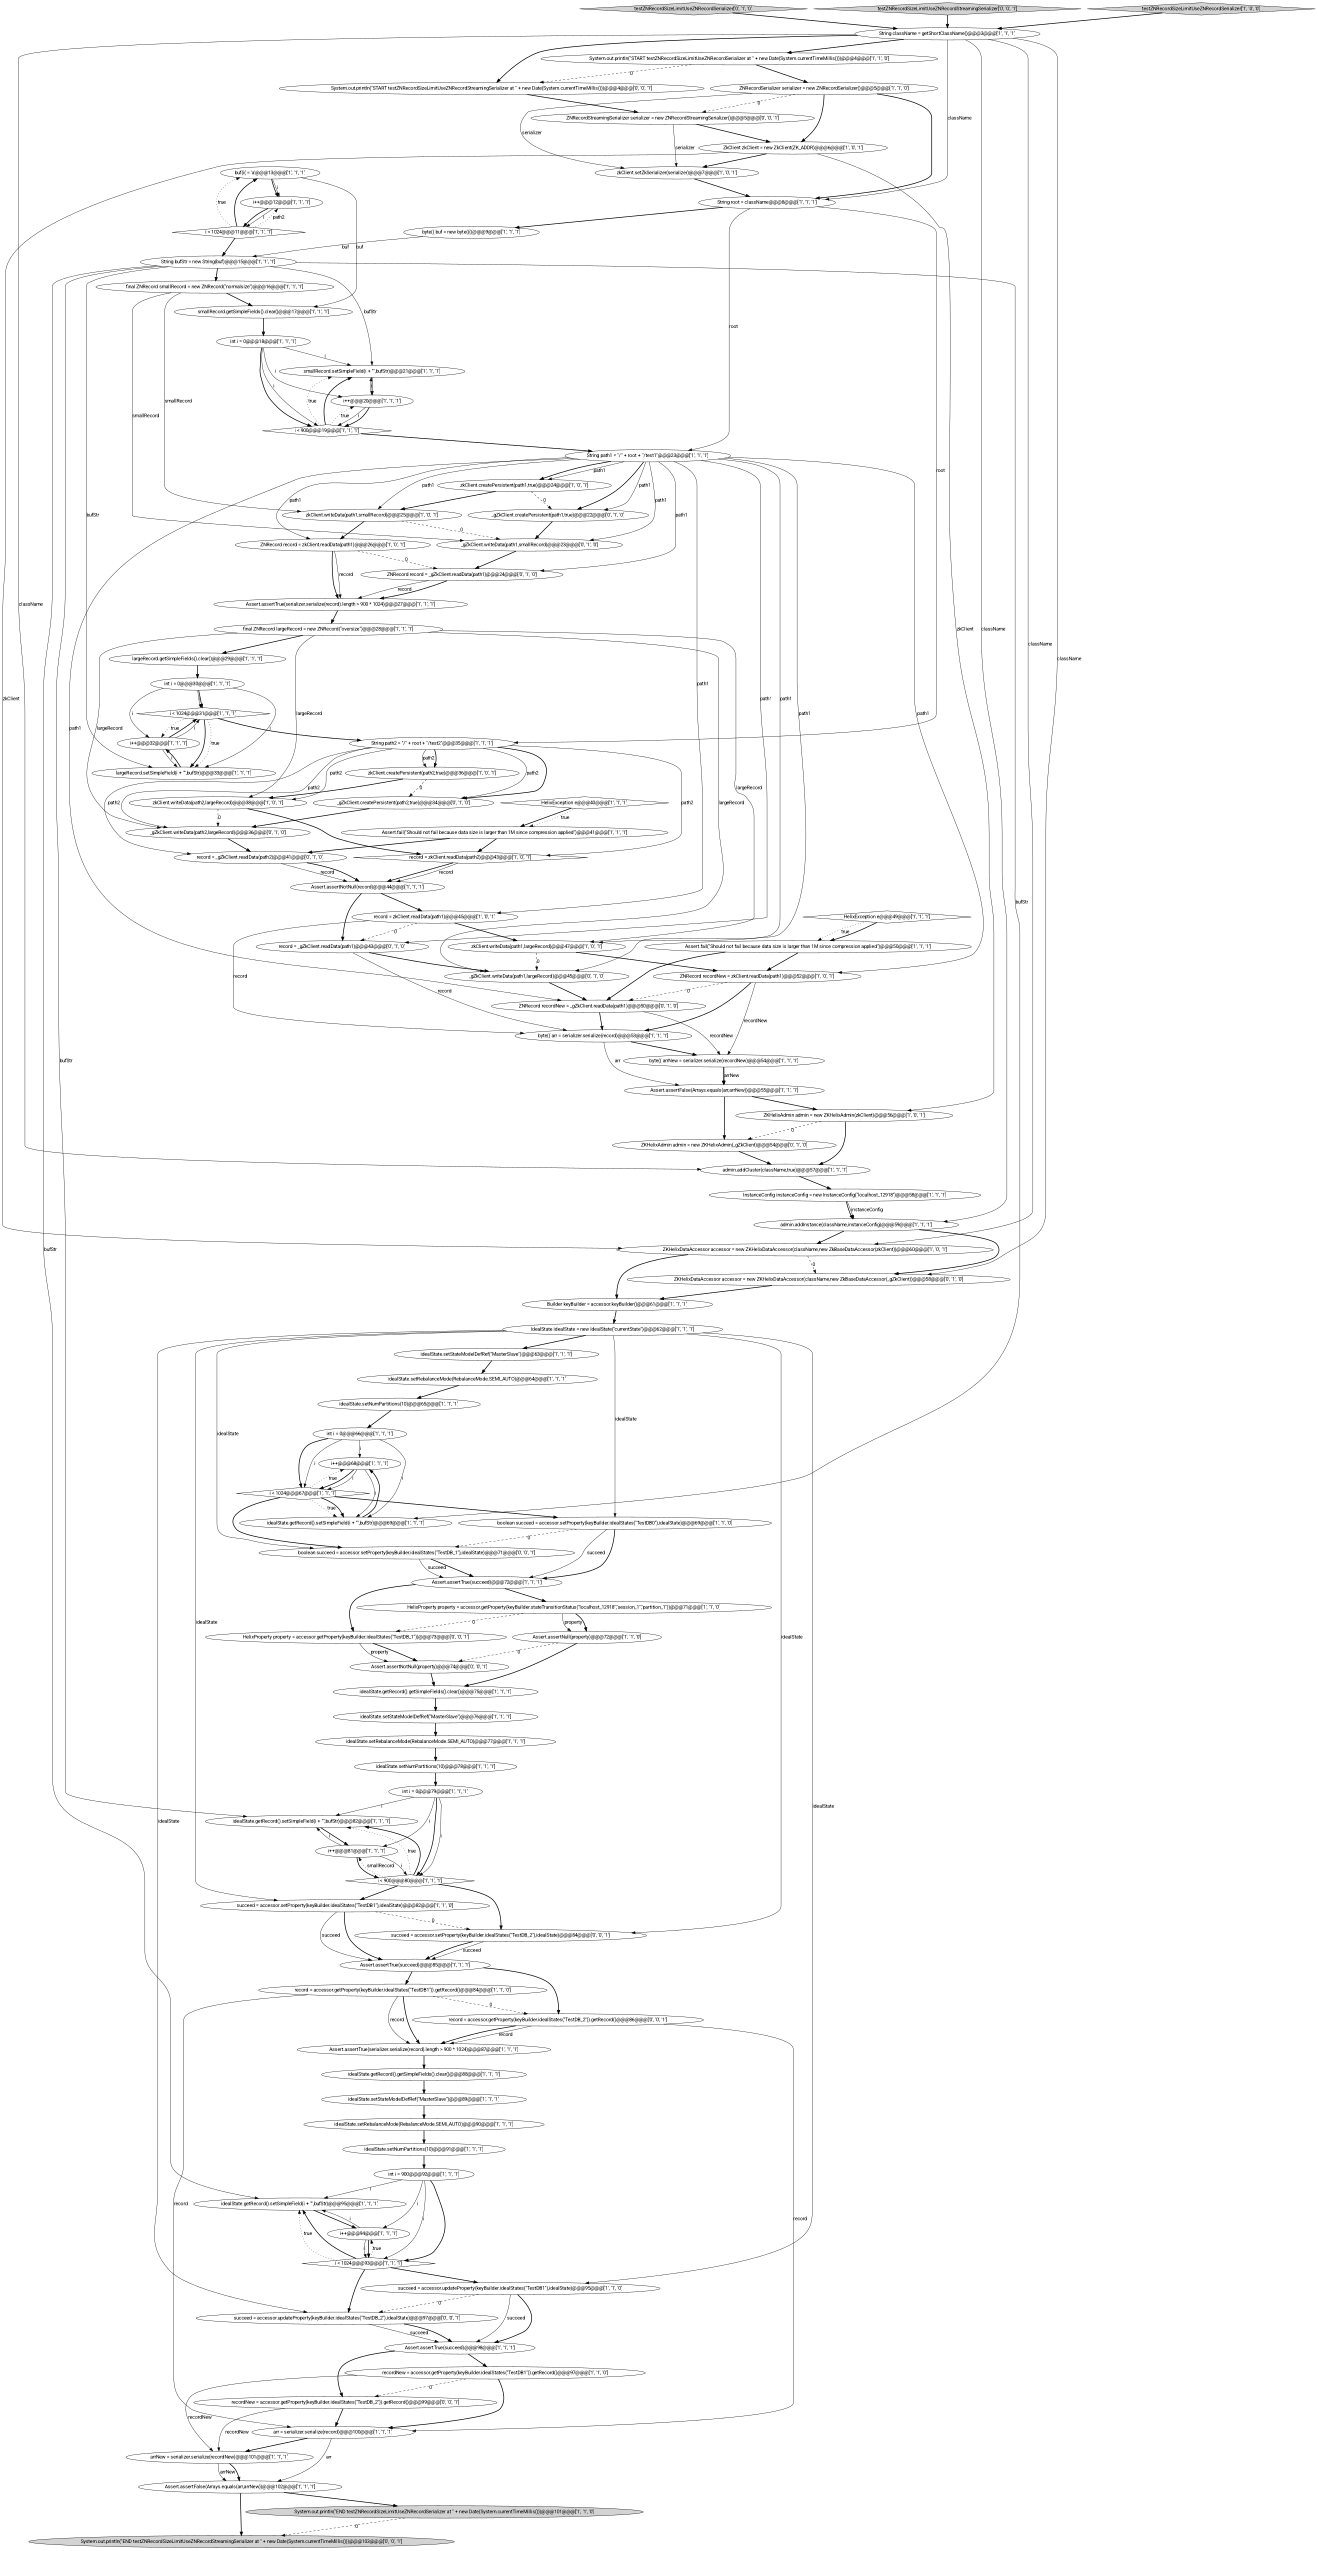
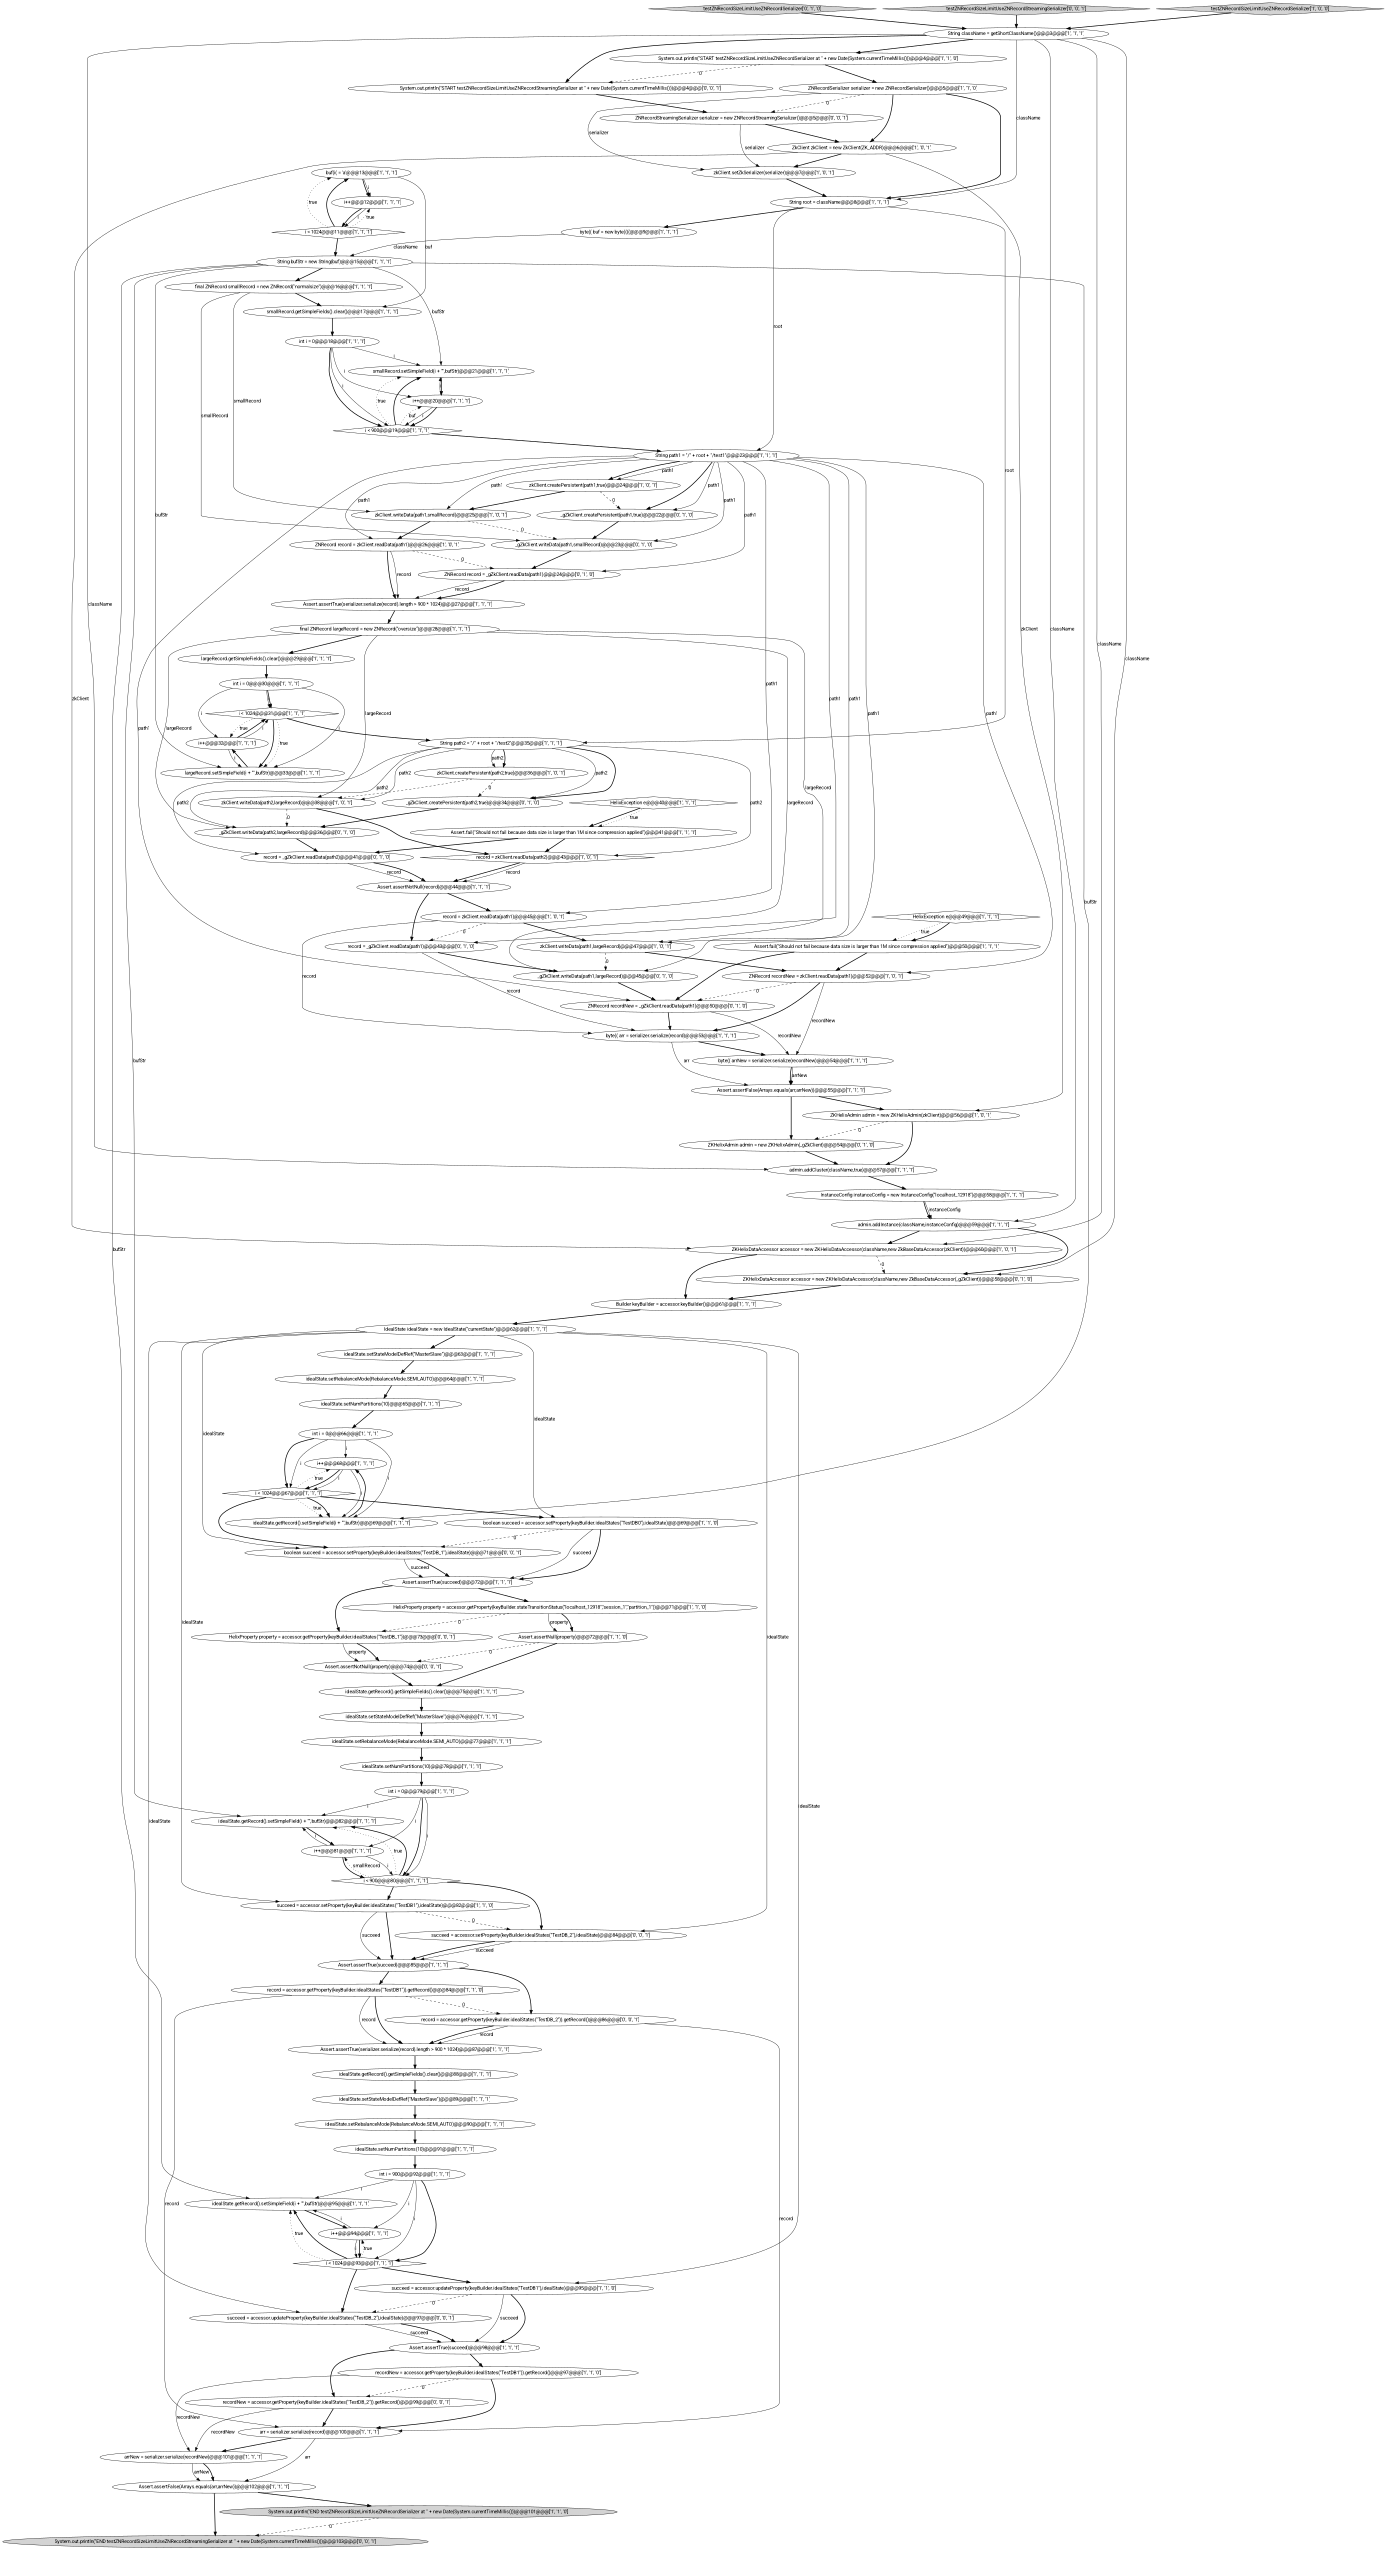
(279, 217) -> (370, 217)
(345, 247) -> (406, 247)
(345, 416) -> (412, 416)
(338, 790) -> (407, 790)
